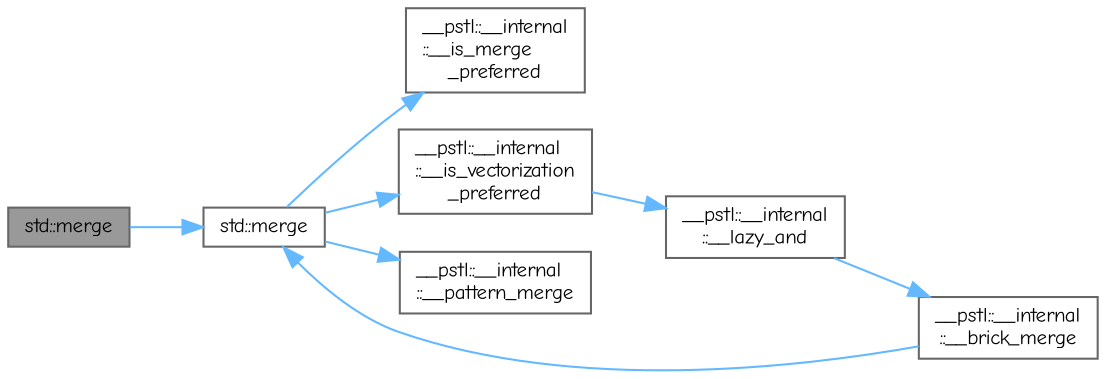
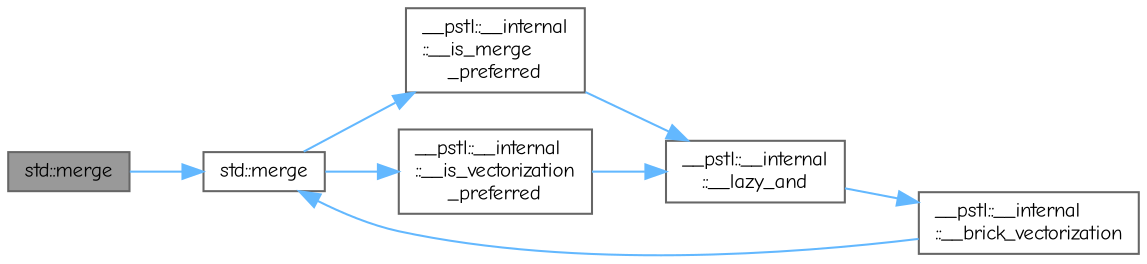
none -> (627, 112)
(495, 283) -> none
(1008, 328) -> (1029, 223)
